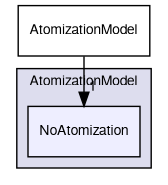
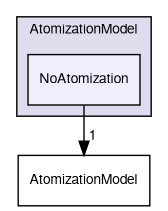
(84, 77) -> (84, 125)
